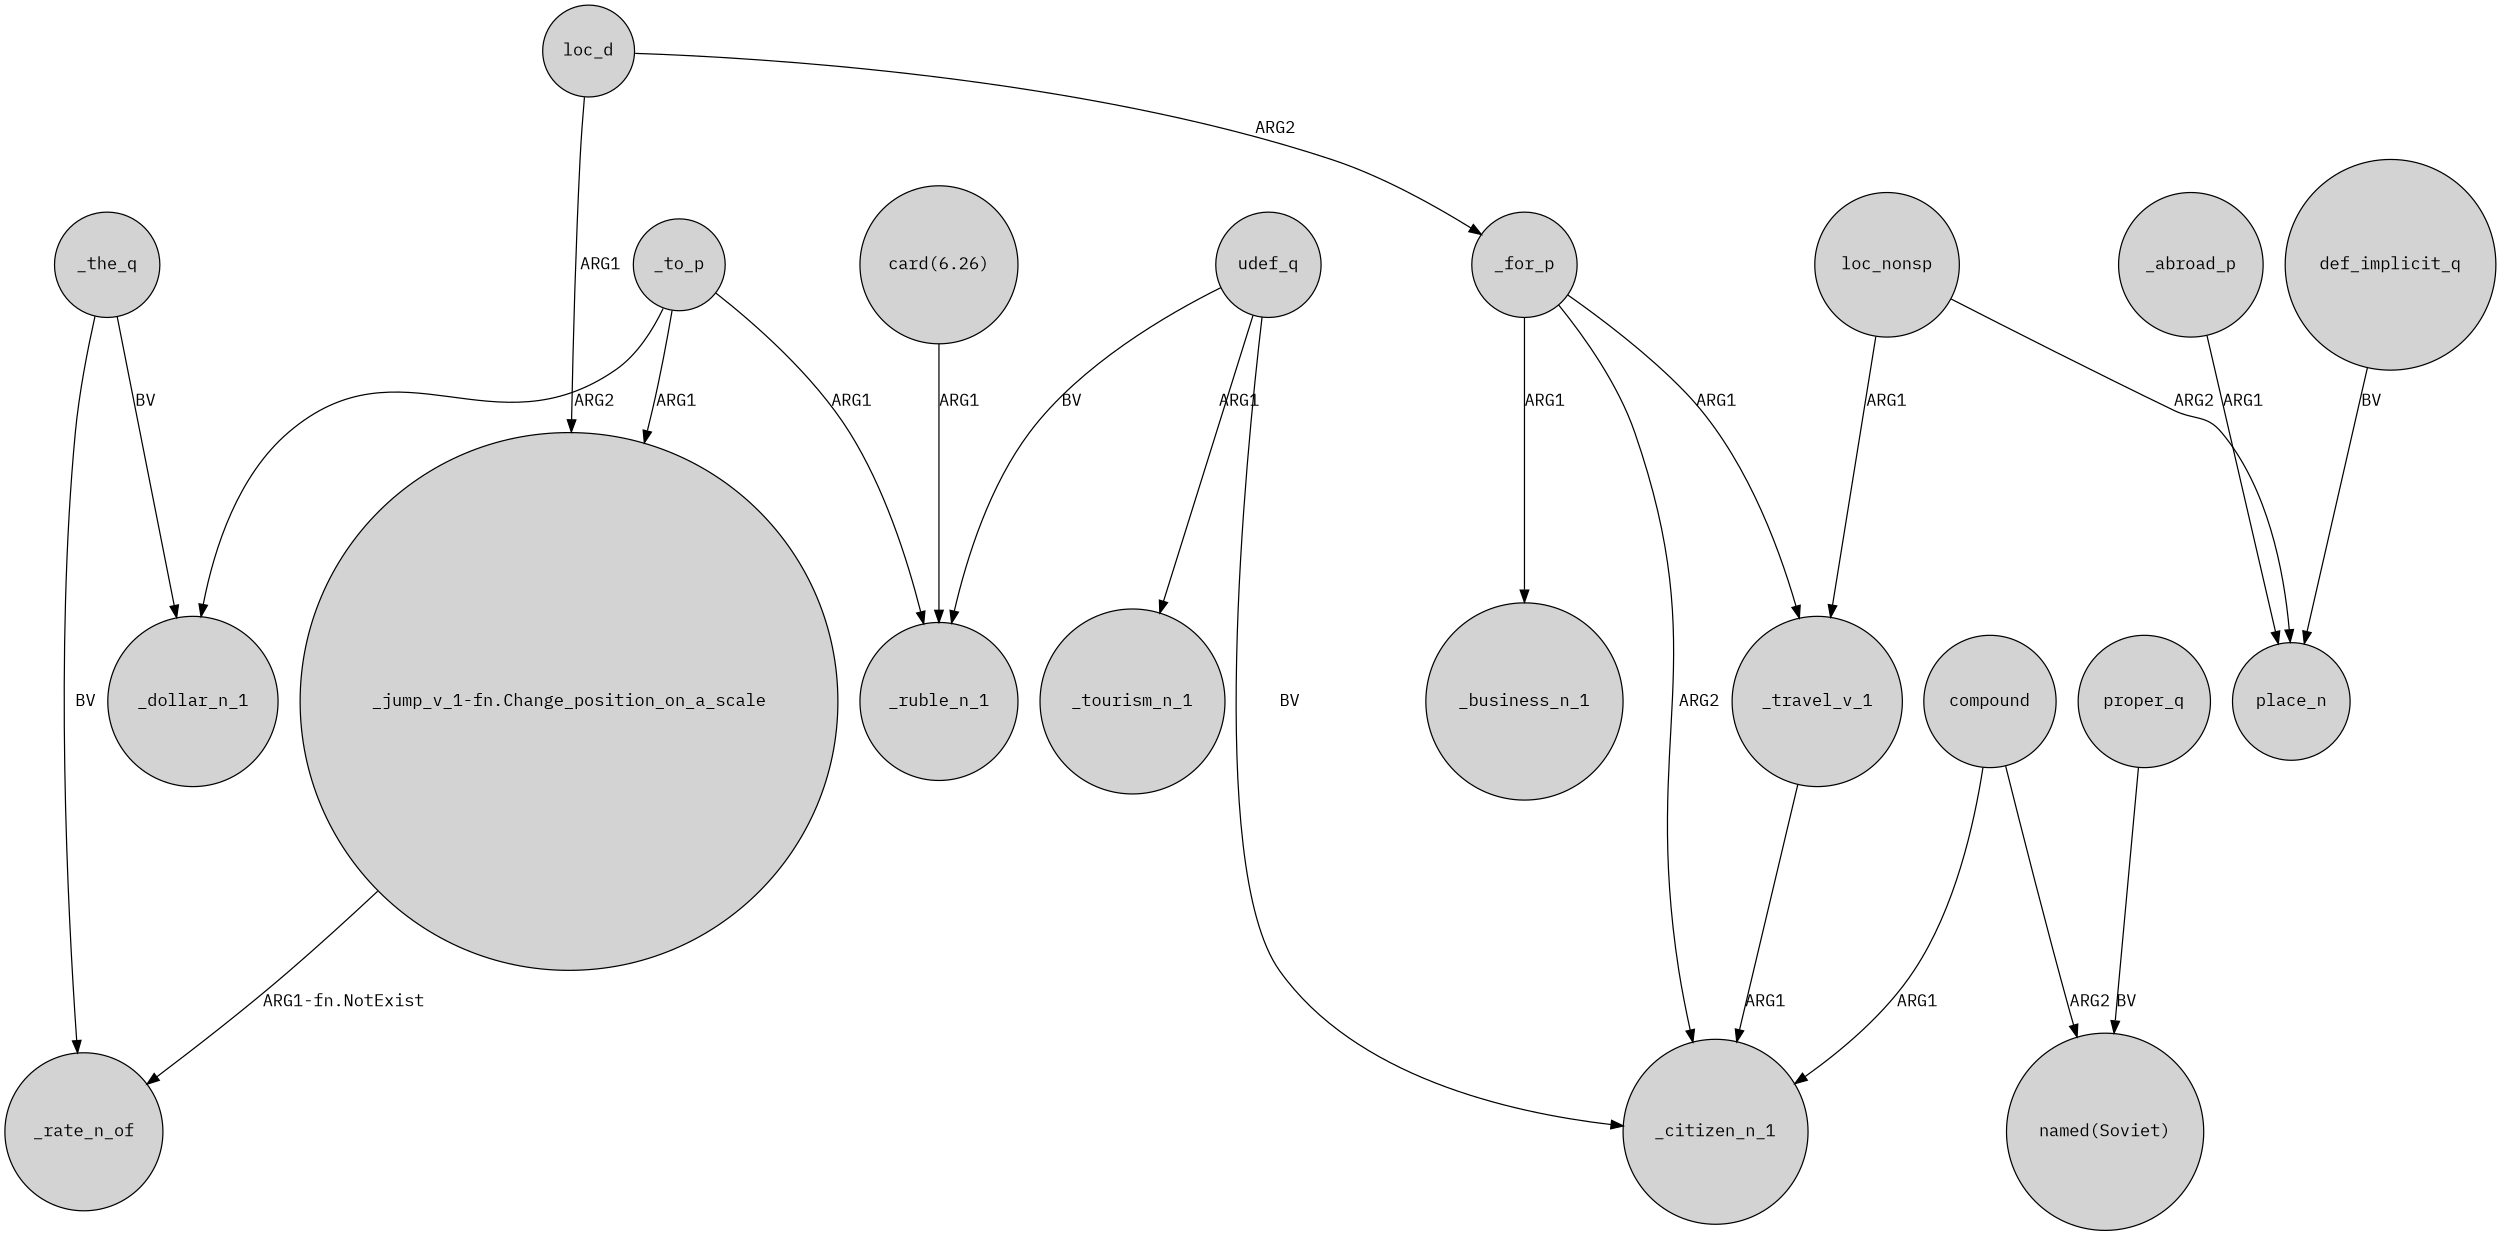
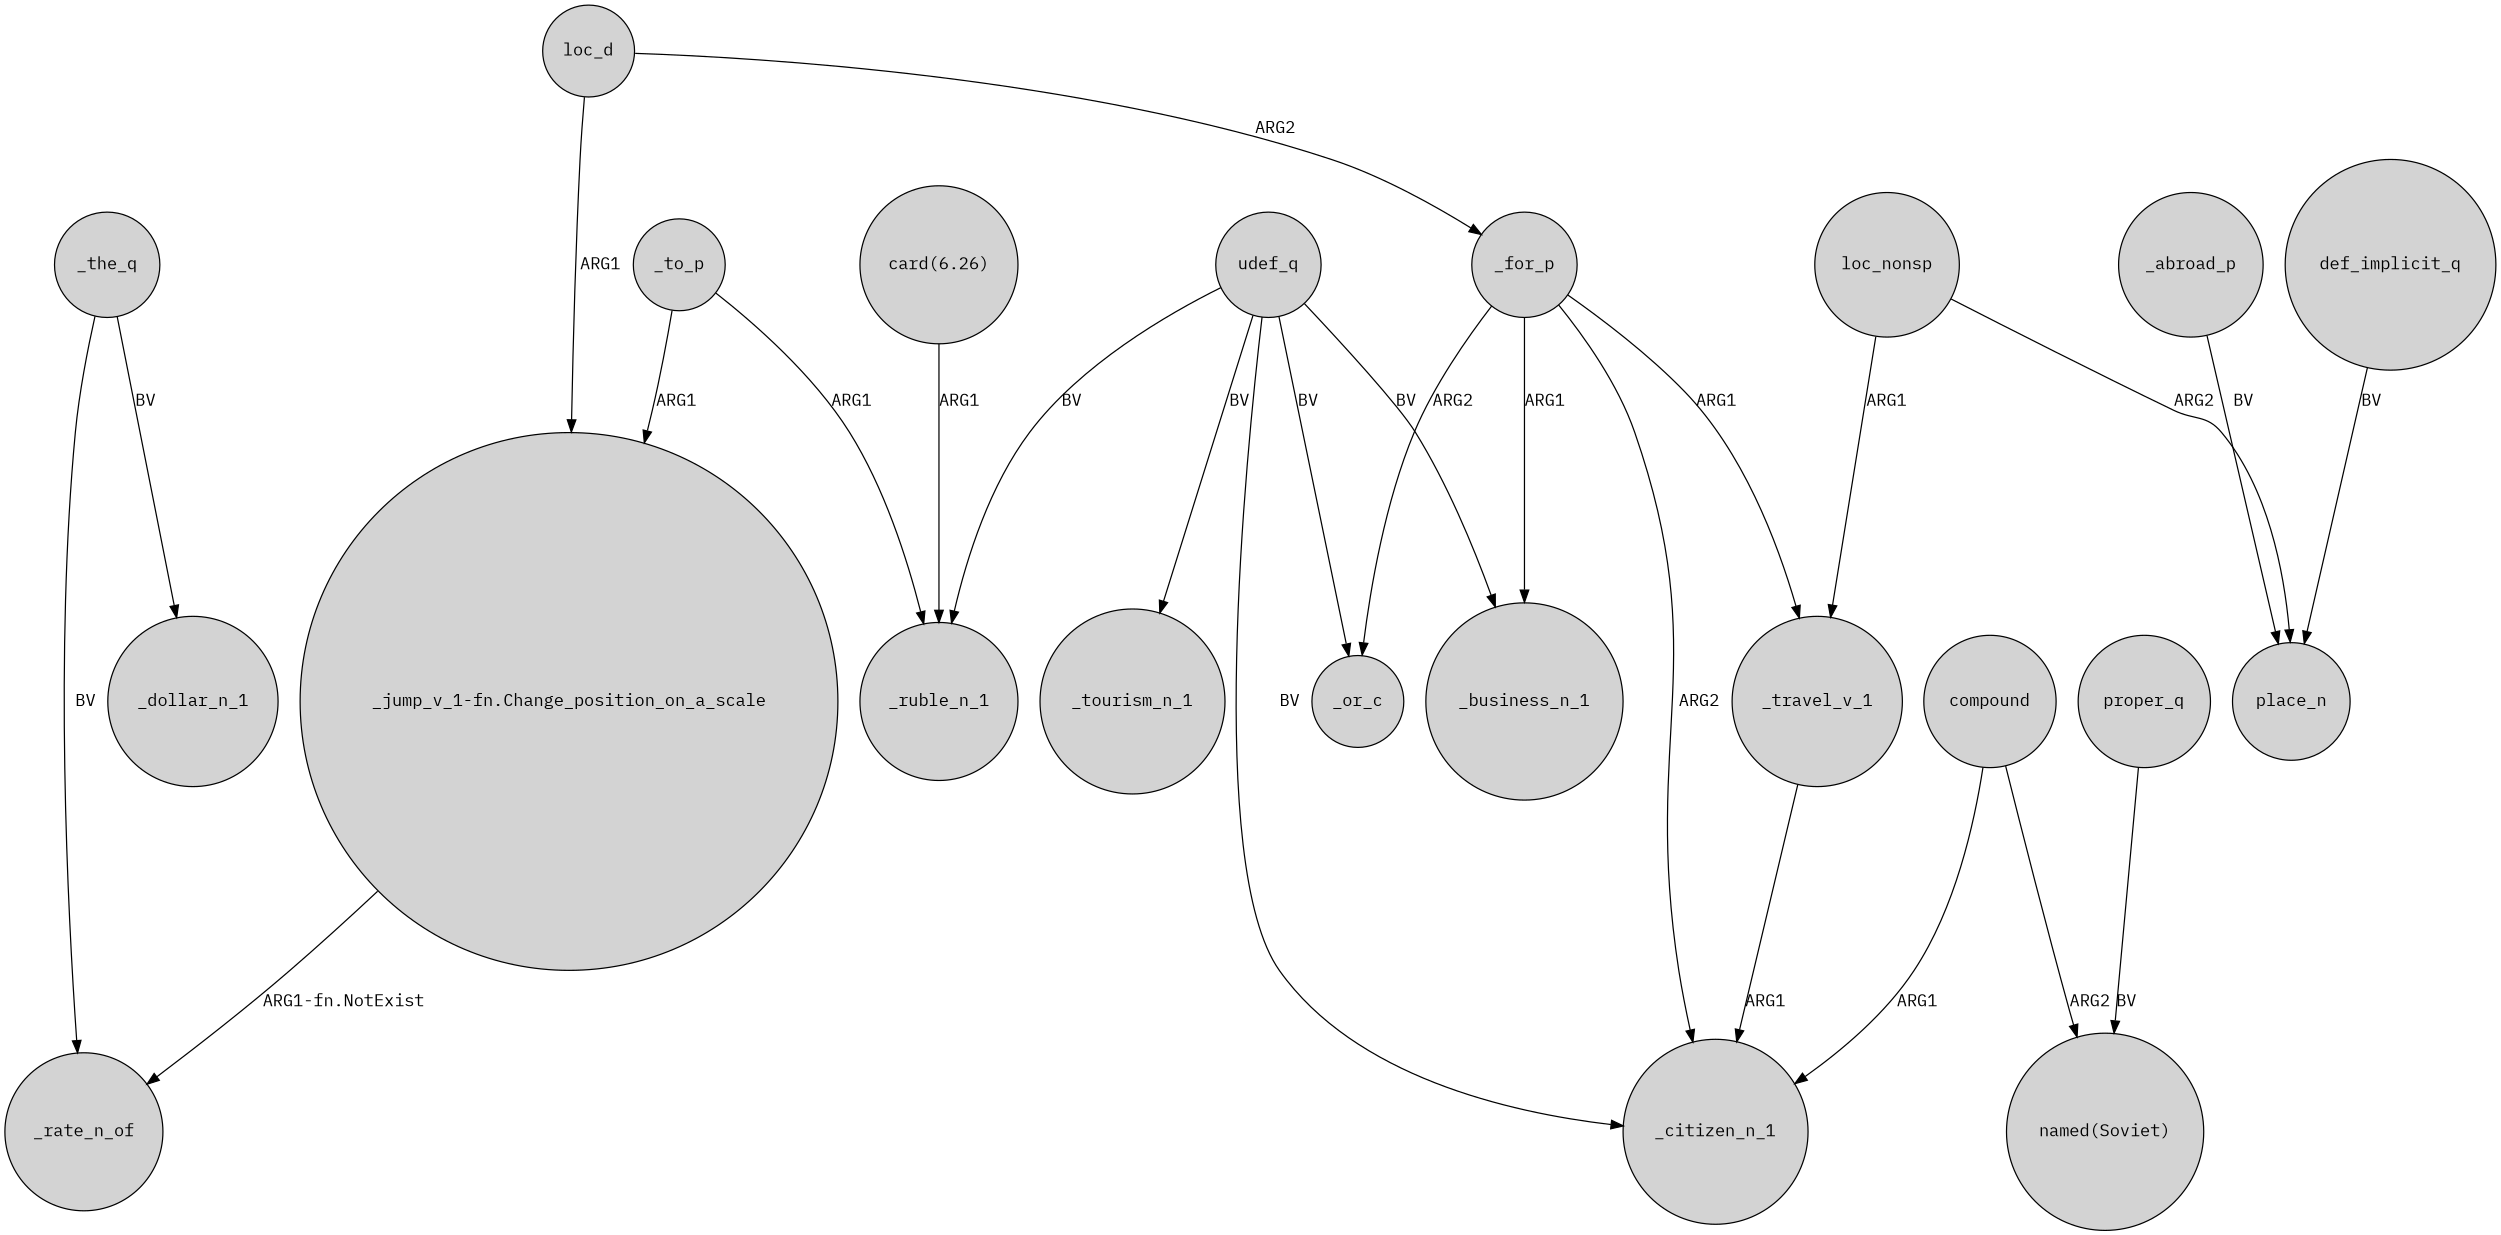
(392, 393) -> none
(1240, 401) -> (1240, 401)
(2244, 401) -> (2244, 401)
none -> (1422, 444)
none -> (1358, 701)
